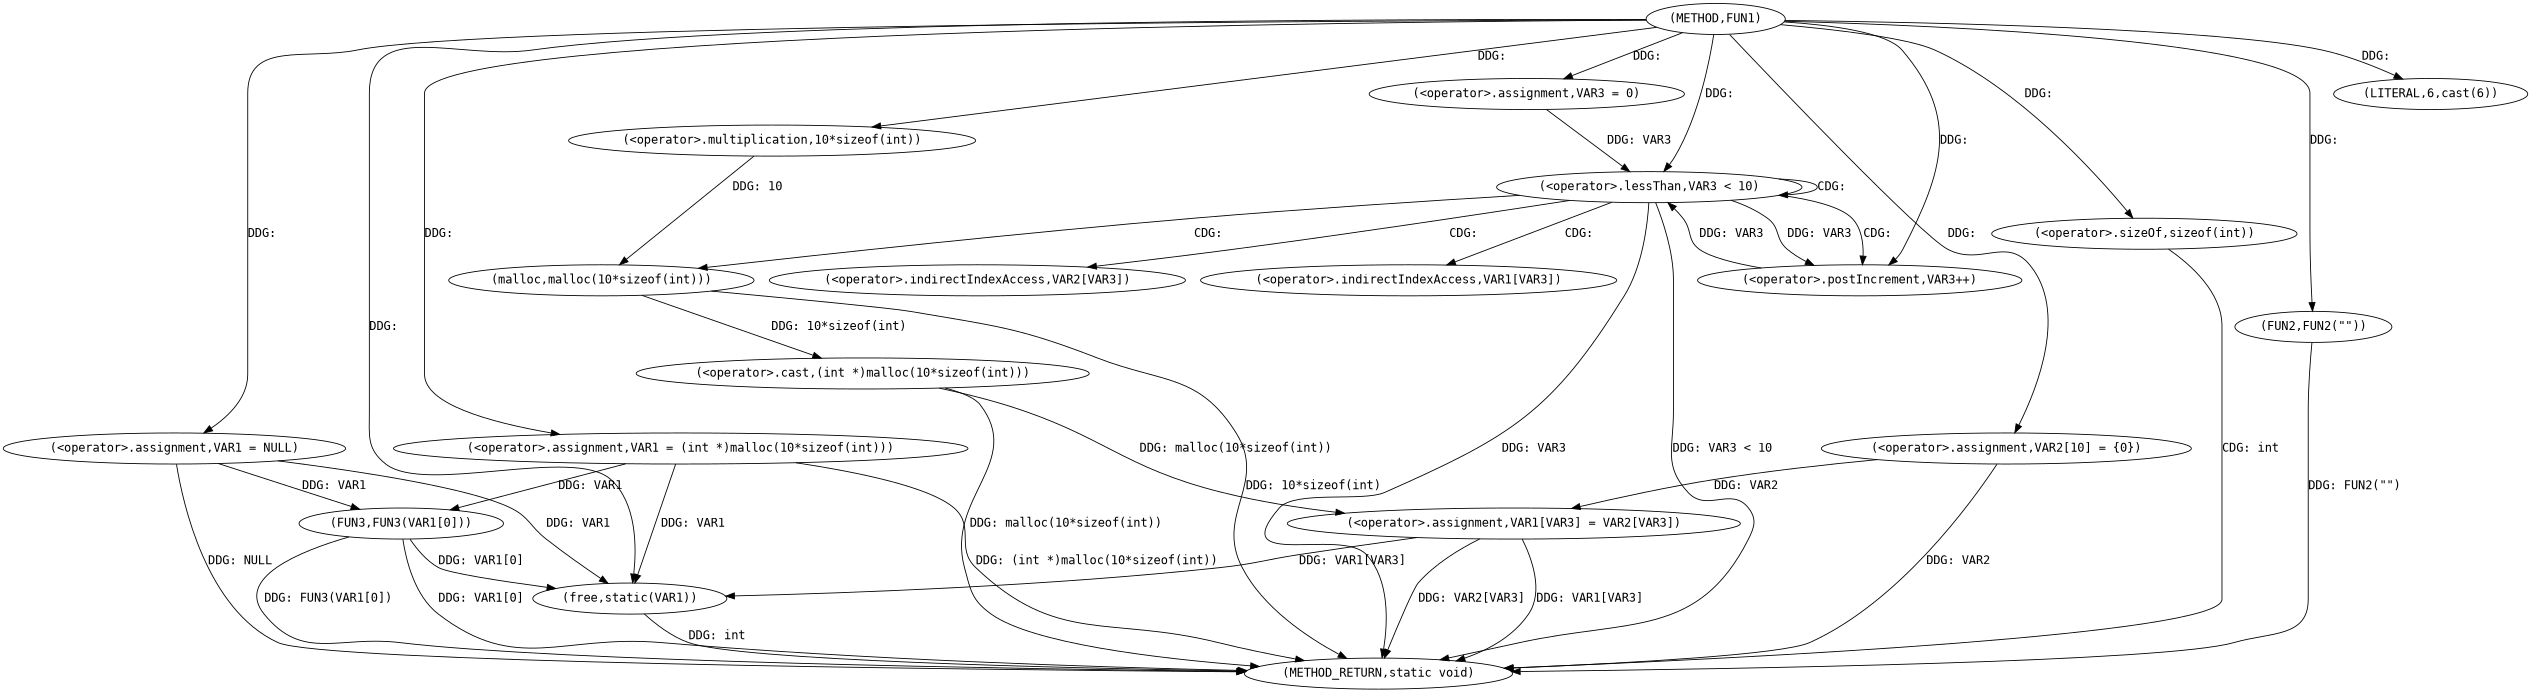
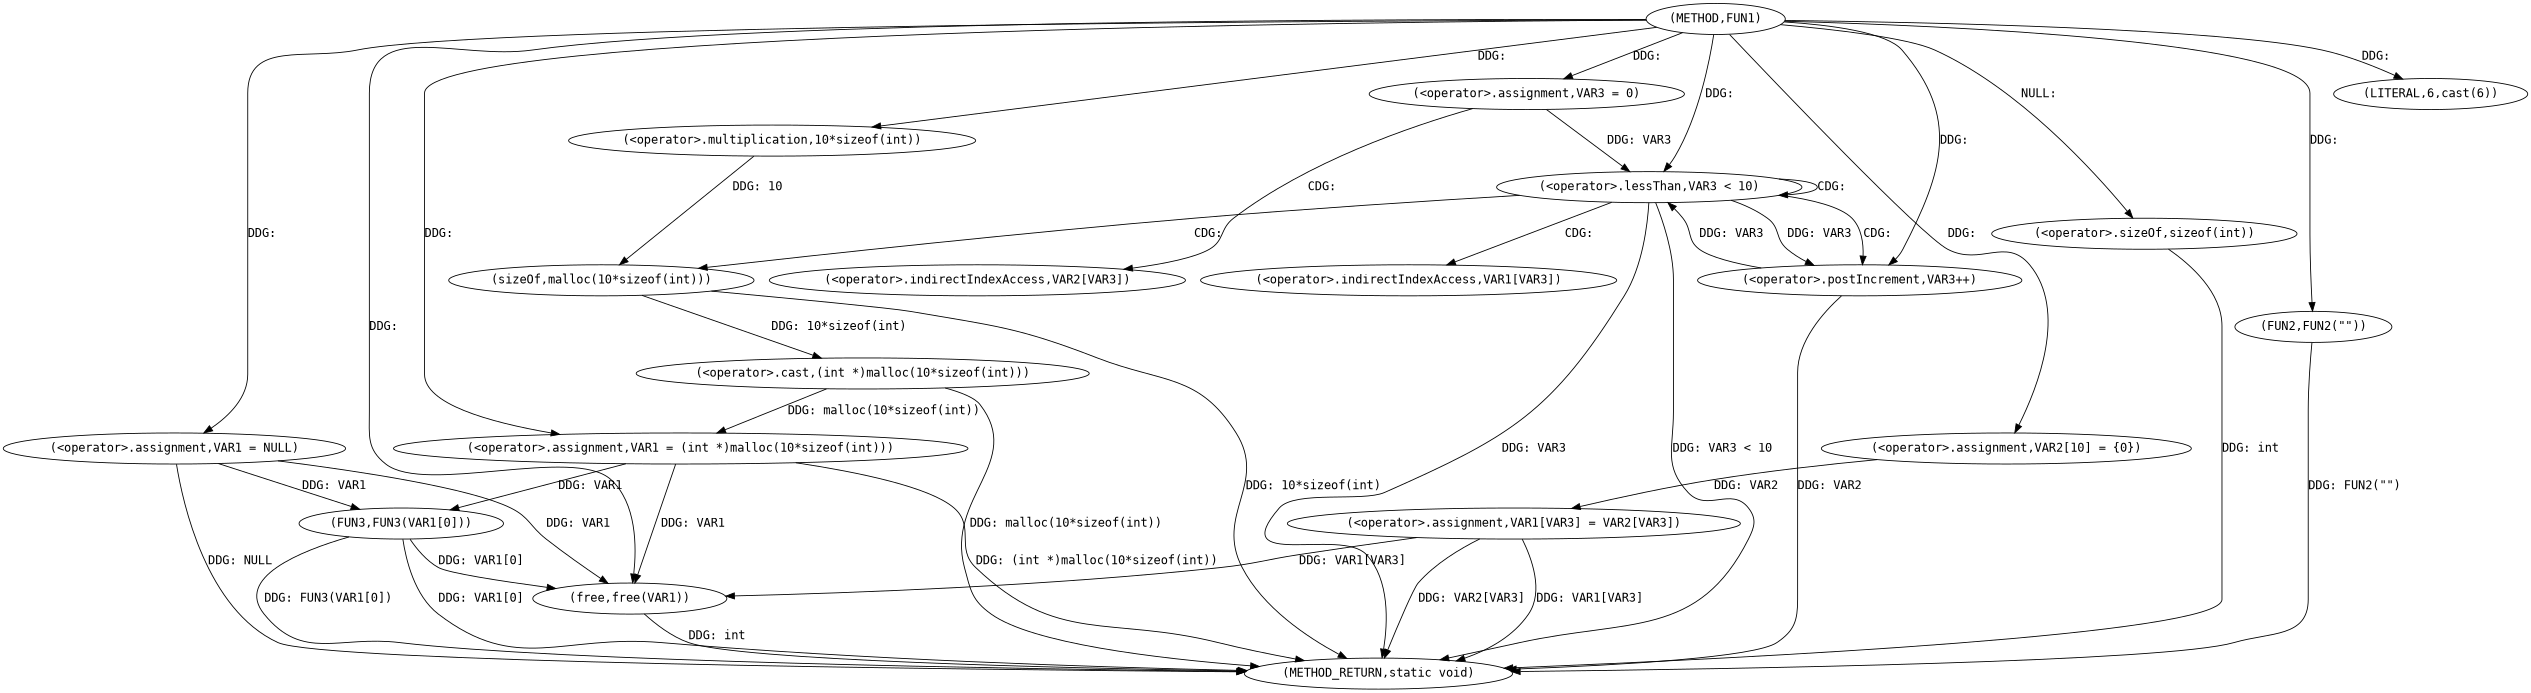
(2043, 94) -> (2043, 94)
(1333, 236) -> (1295, 179)
(601, 280) -> (601, 280)
(2251, 448) -> (2251, 448)
(1134, 461) -> (776, 409)
(630, 599) -> (630, 599)
(1792, 647) -> (1798, 597)
